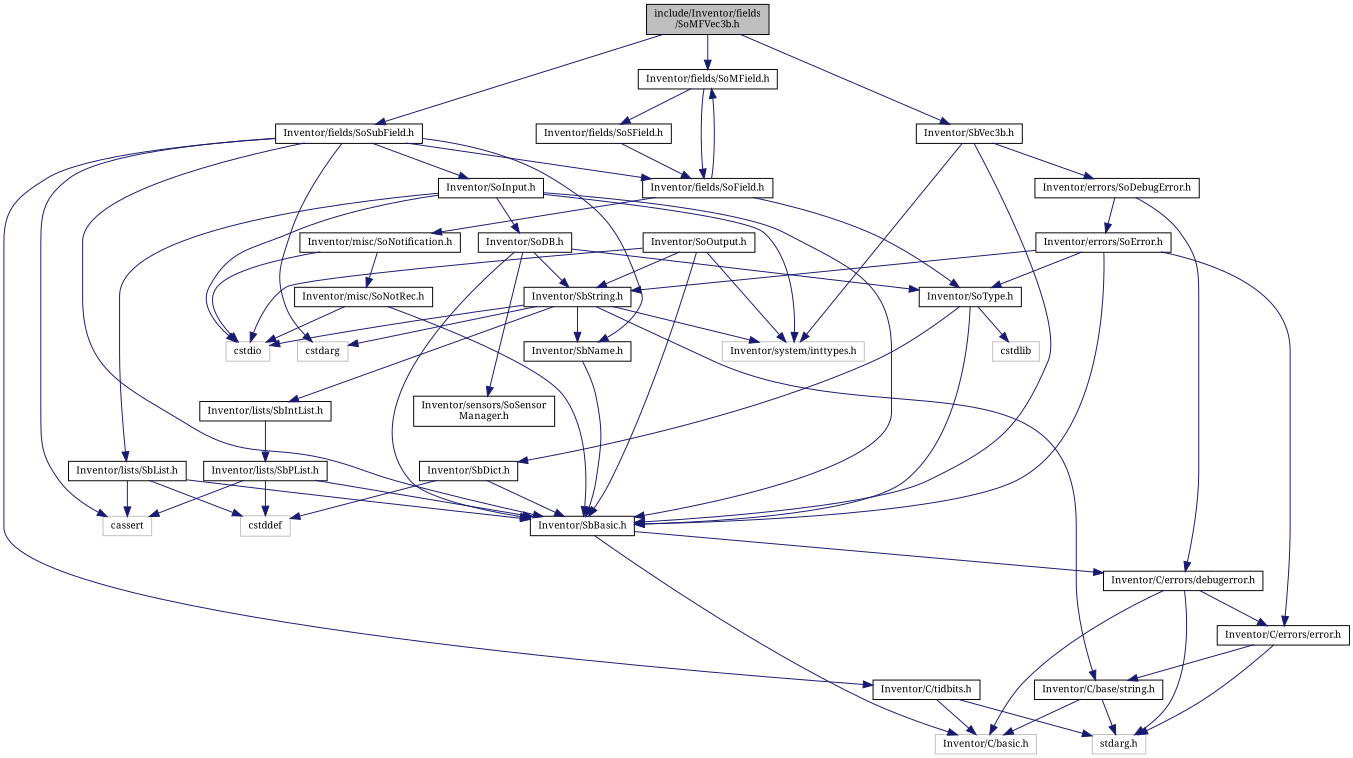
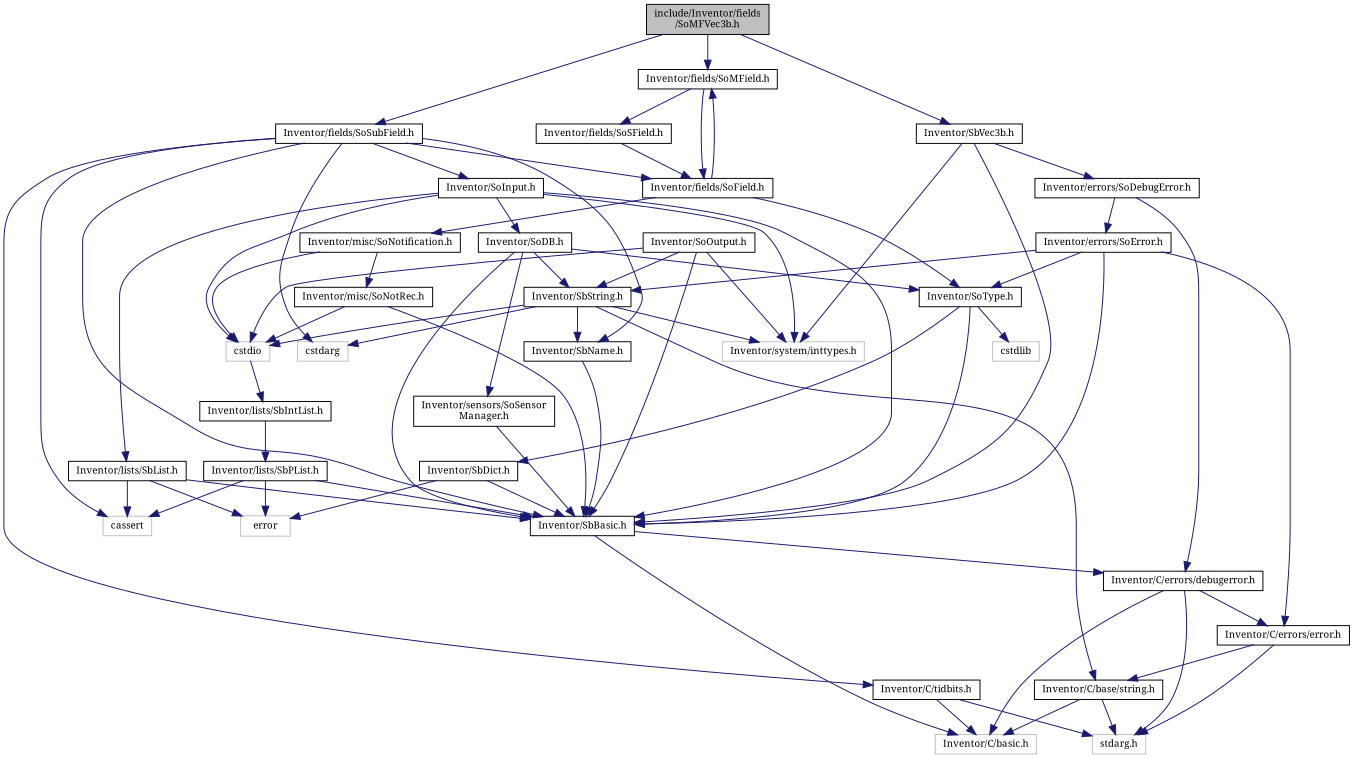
(433, 350) -> (255, 377)
none -> (532, 467)
(265, 526) -> (265, 526)
